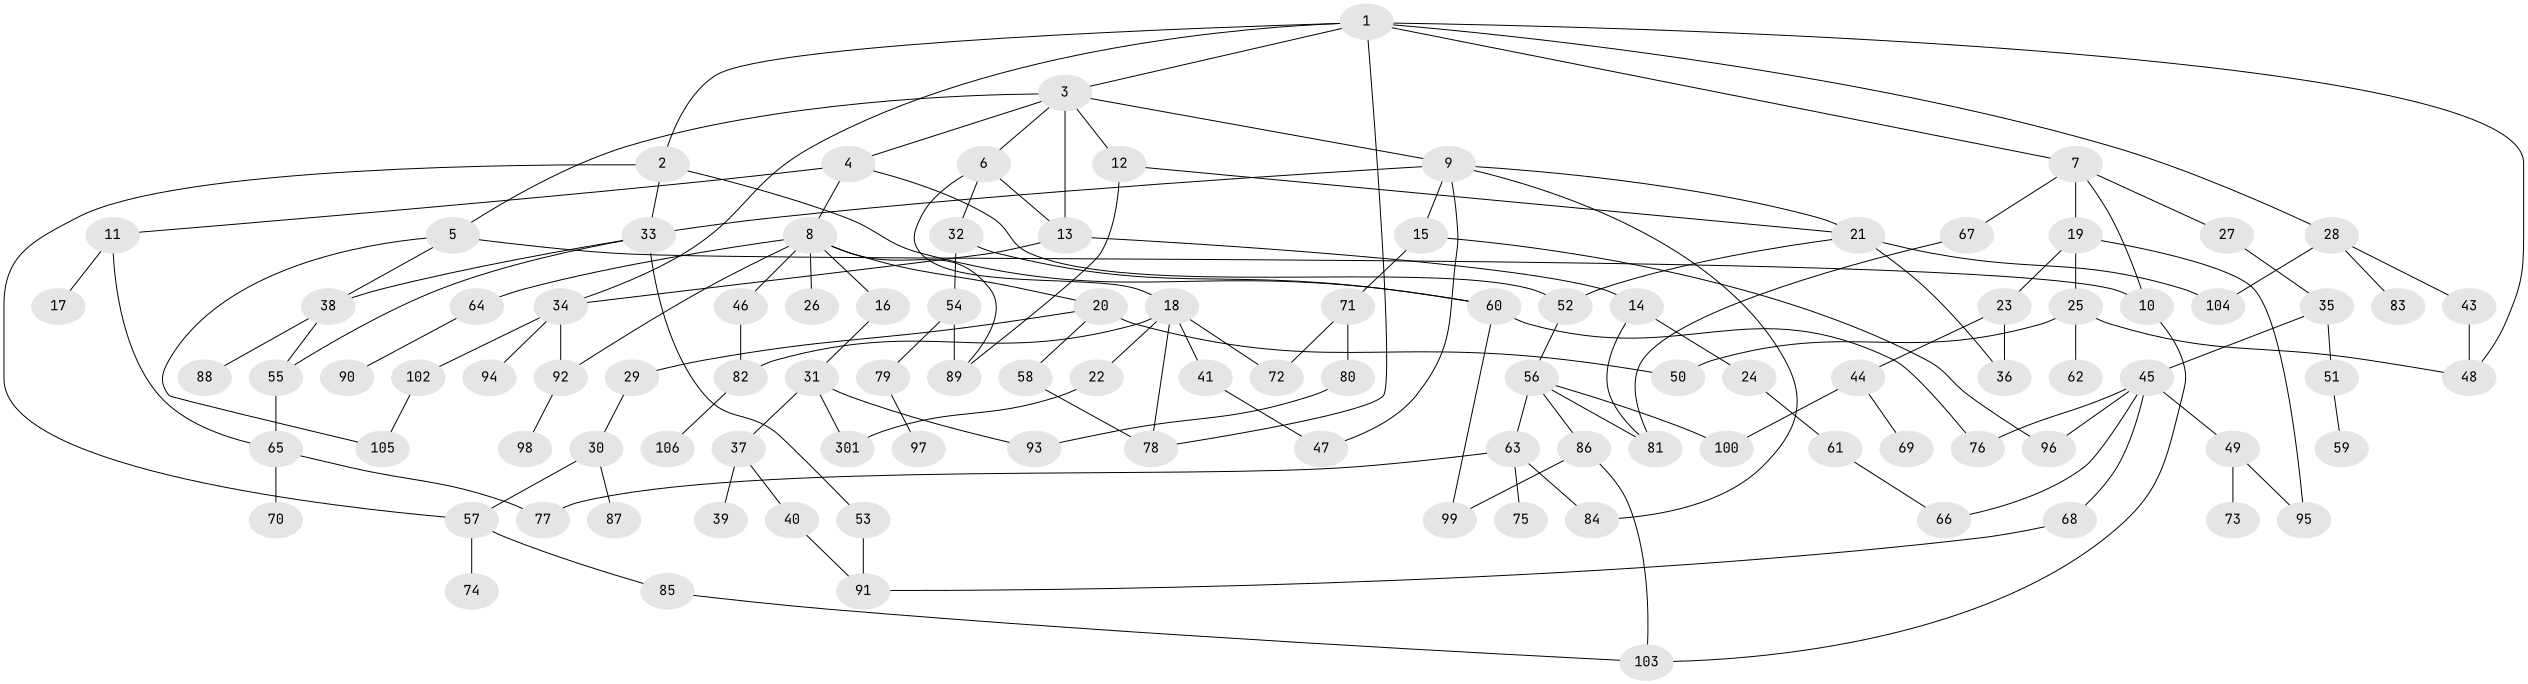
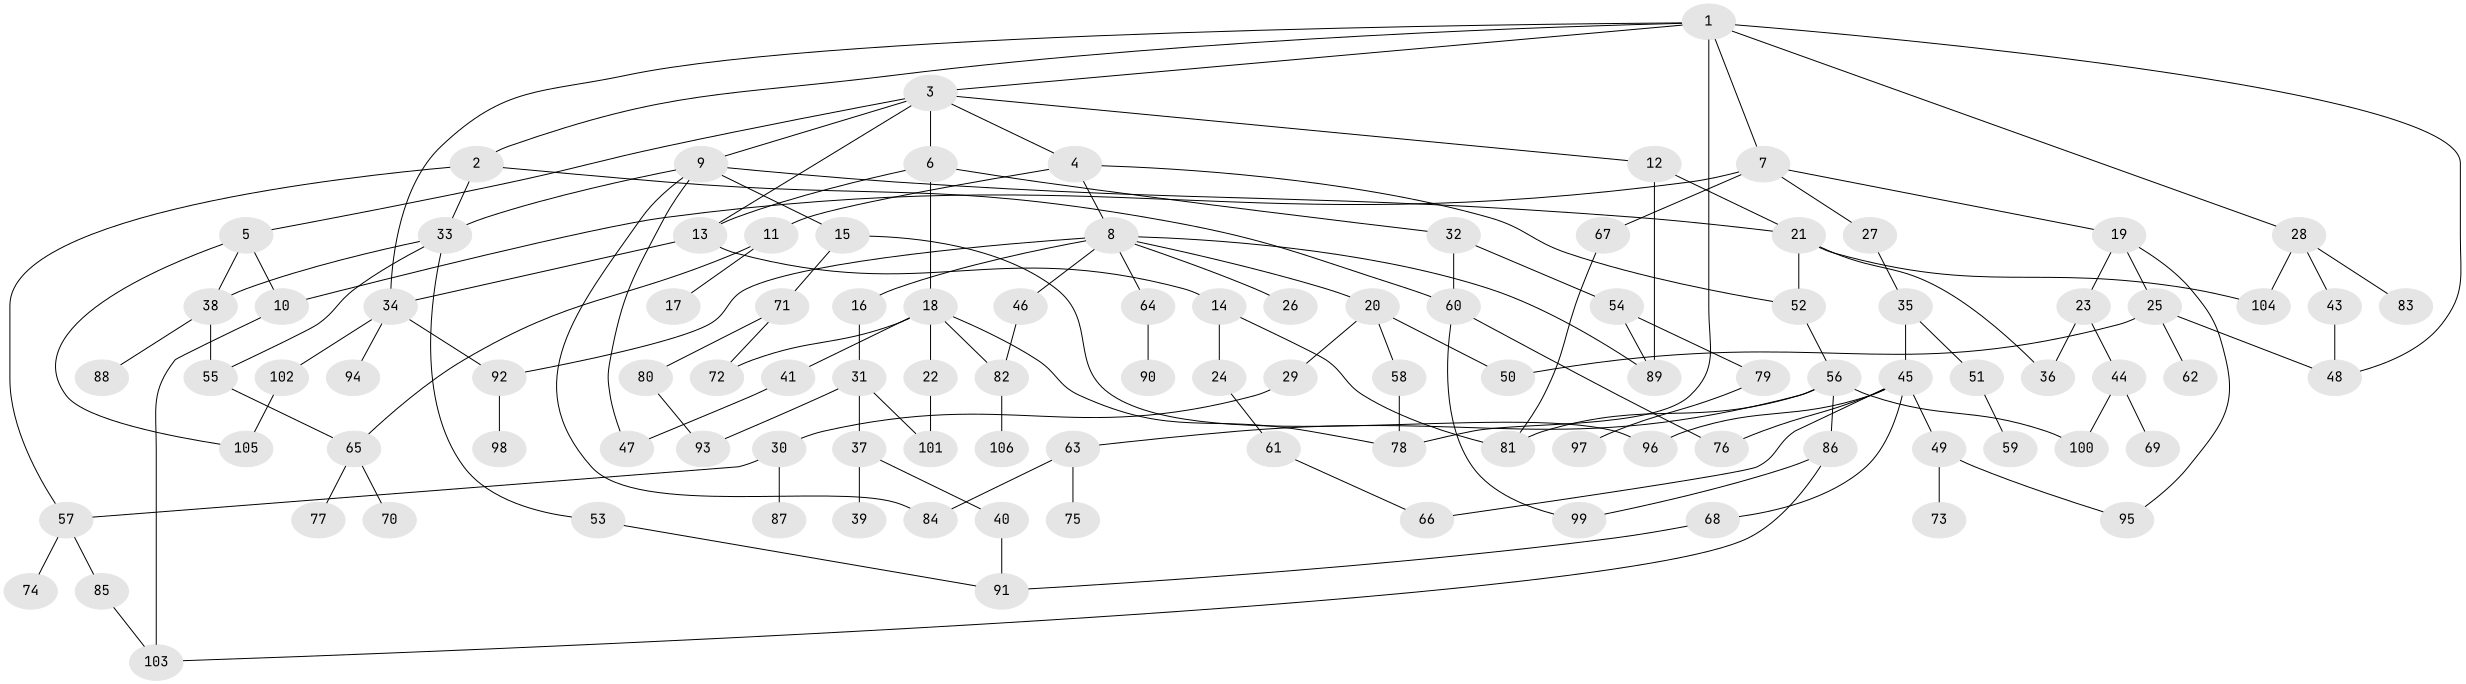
(847, 449) -> (931, 449)
(1024, 473) -> none
